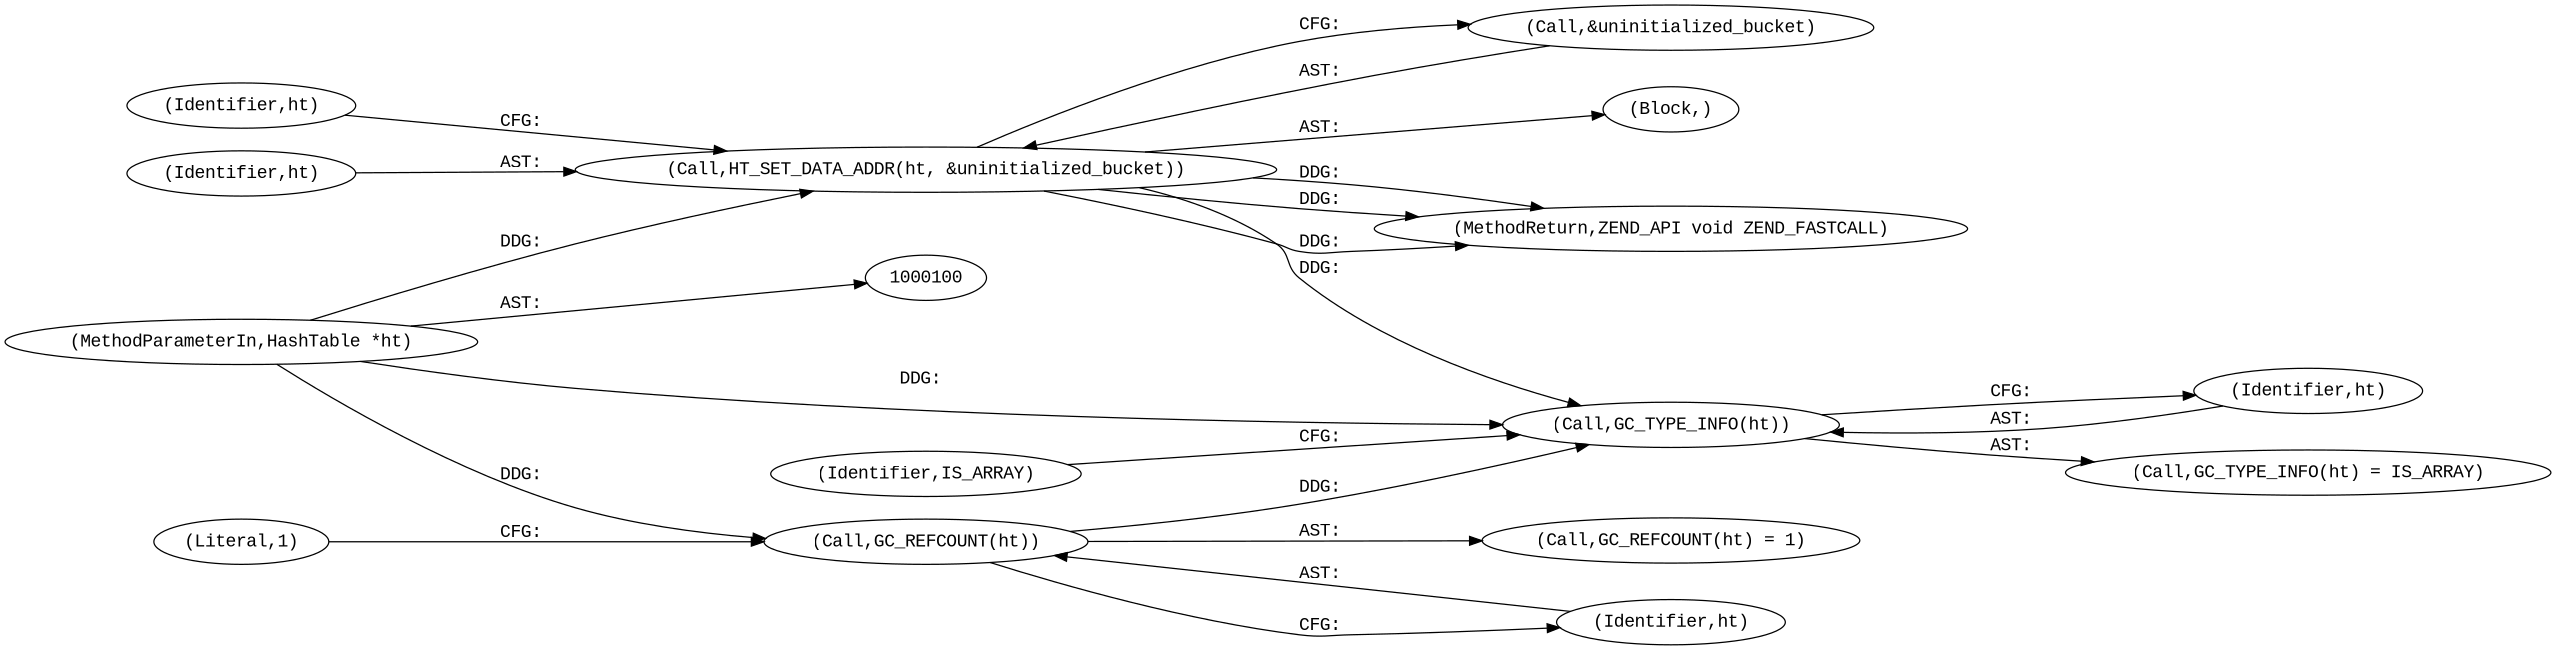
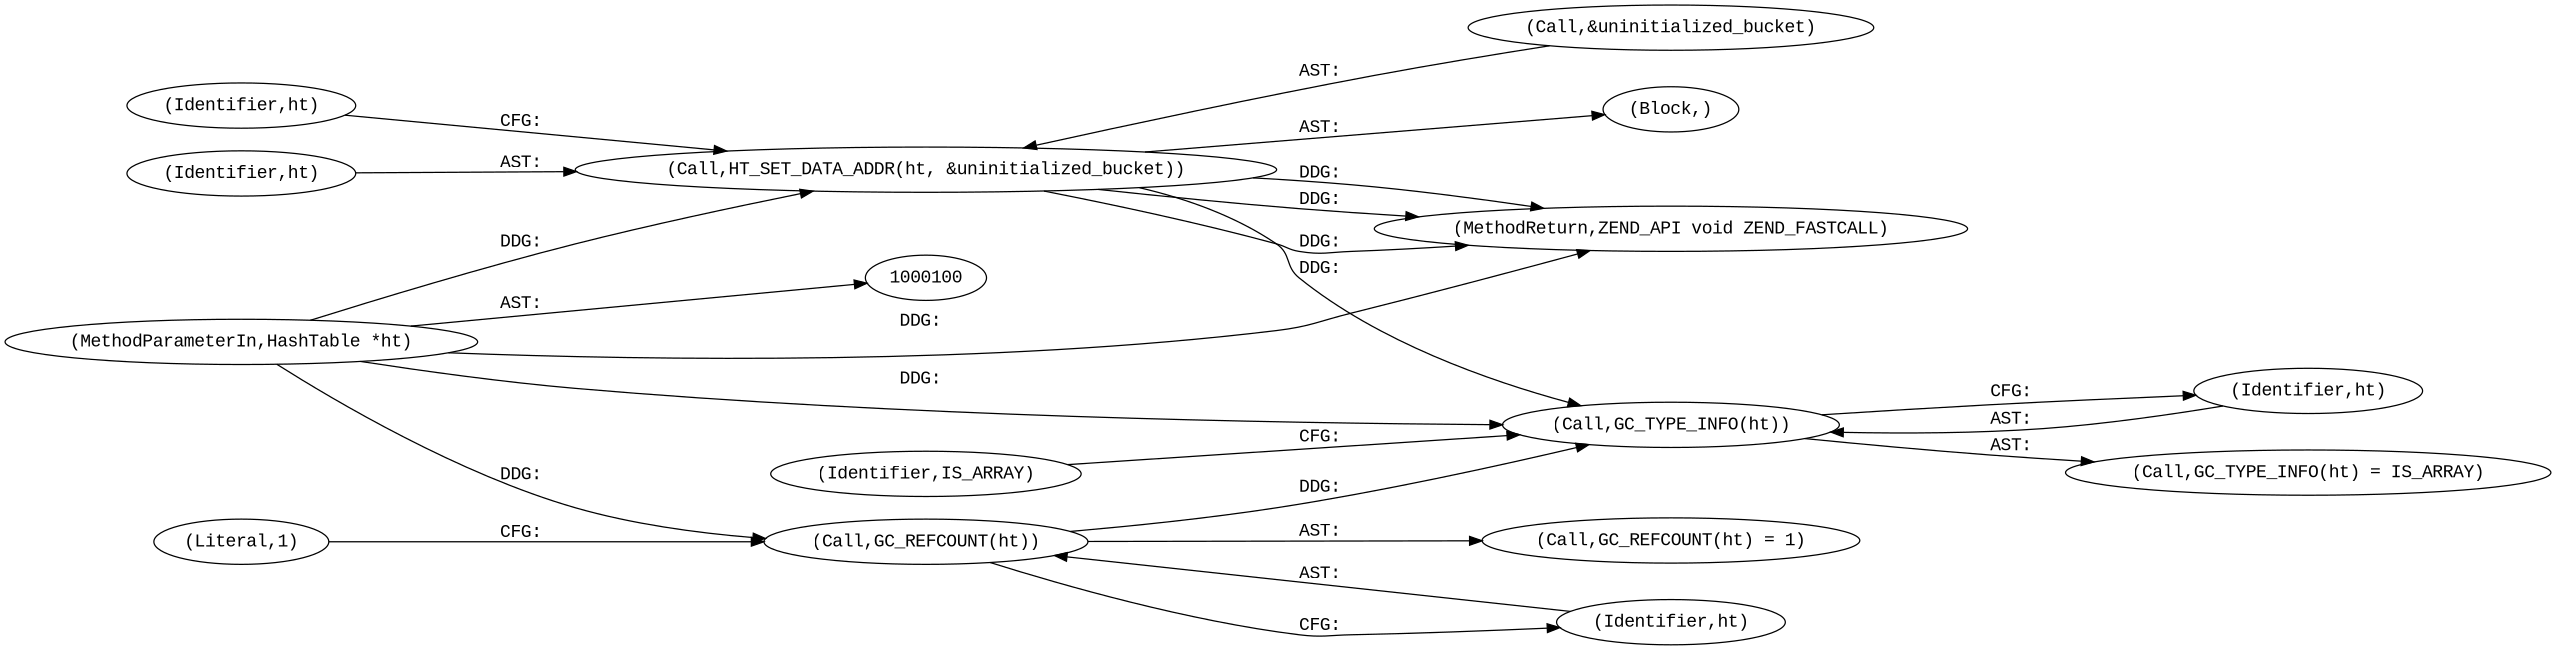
(1211, 62) -> none
none -> (1018, 351)
